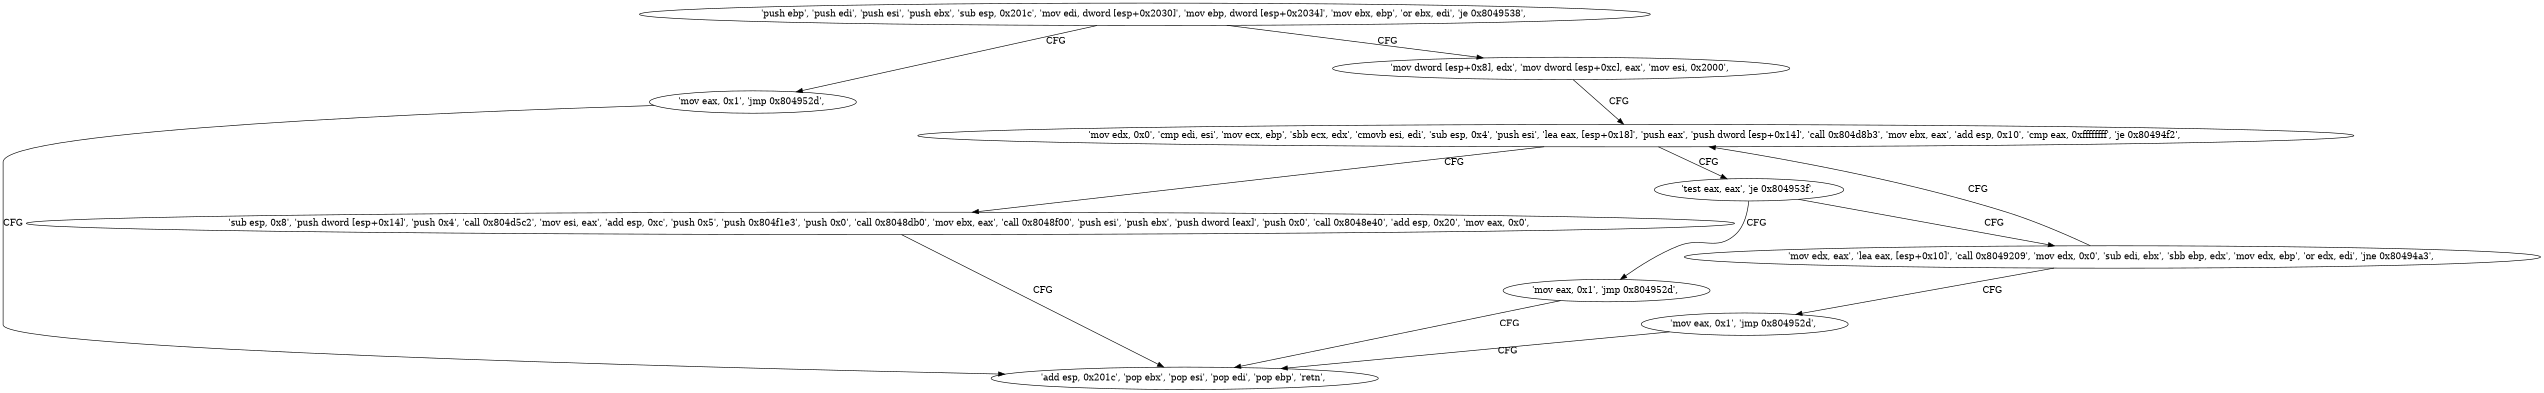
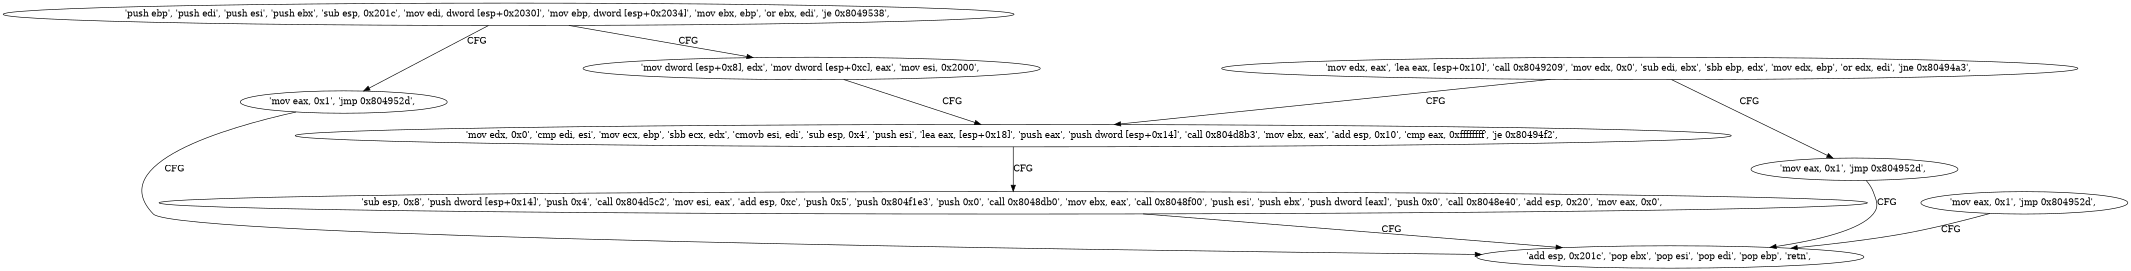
(1749, 190) -> none
